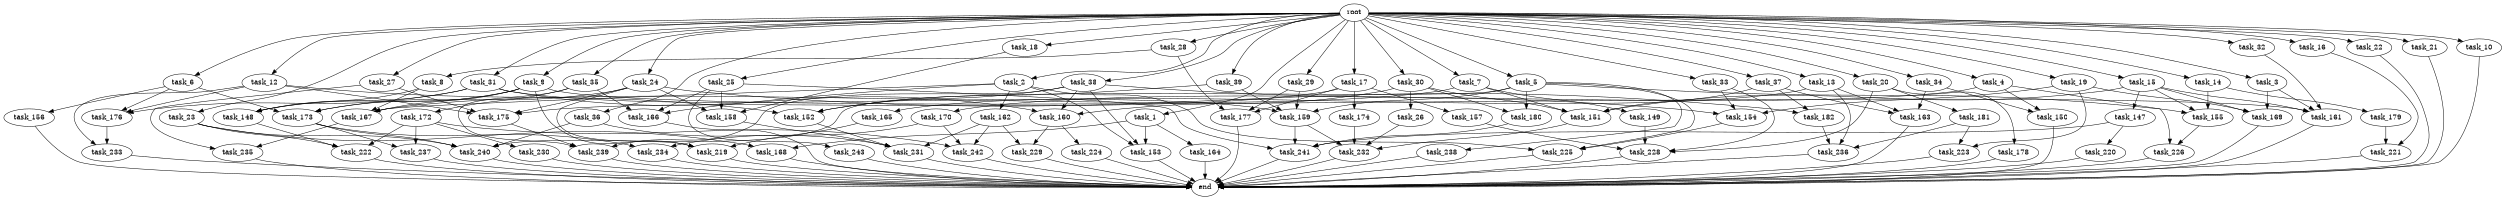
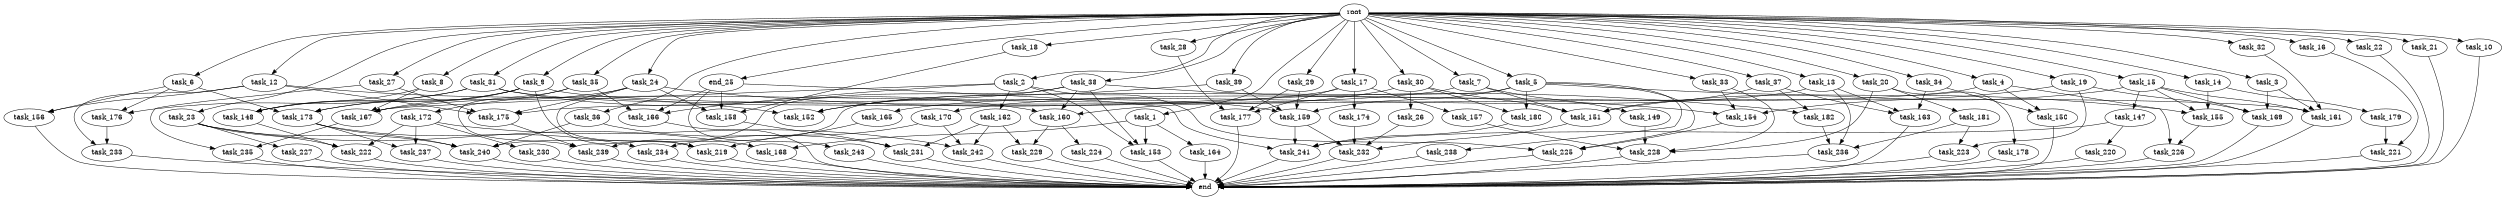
(801, 59) -> (890, 20)
(721, 83) -> (721, 83)
(188, 98) -> (139, 98)
(851, 134) -> none
none -> (297, 153)
